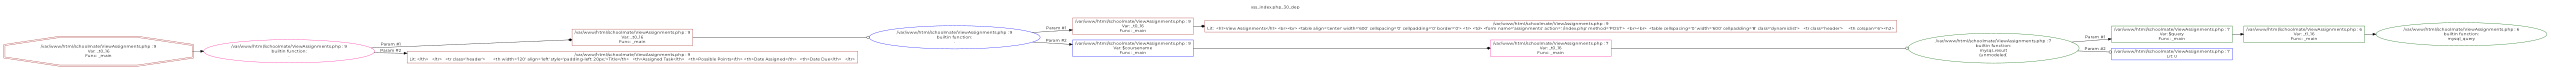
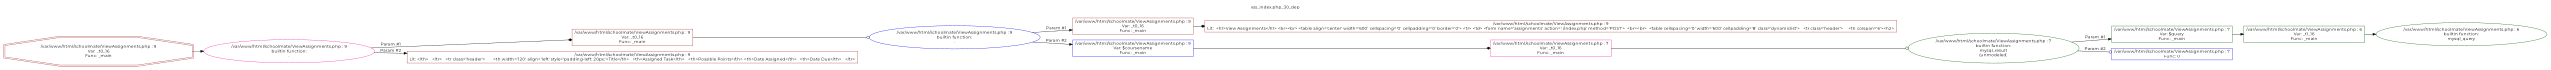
(2172, 54) -> (2172, 54)
